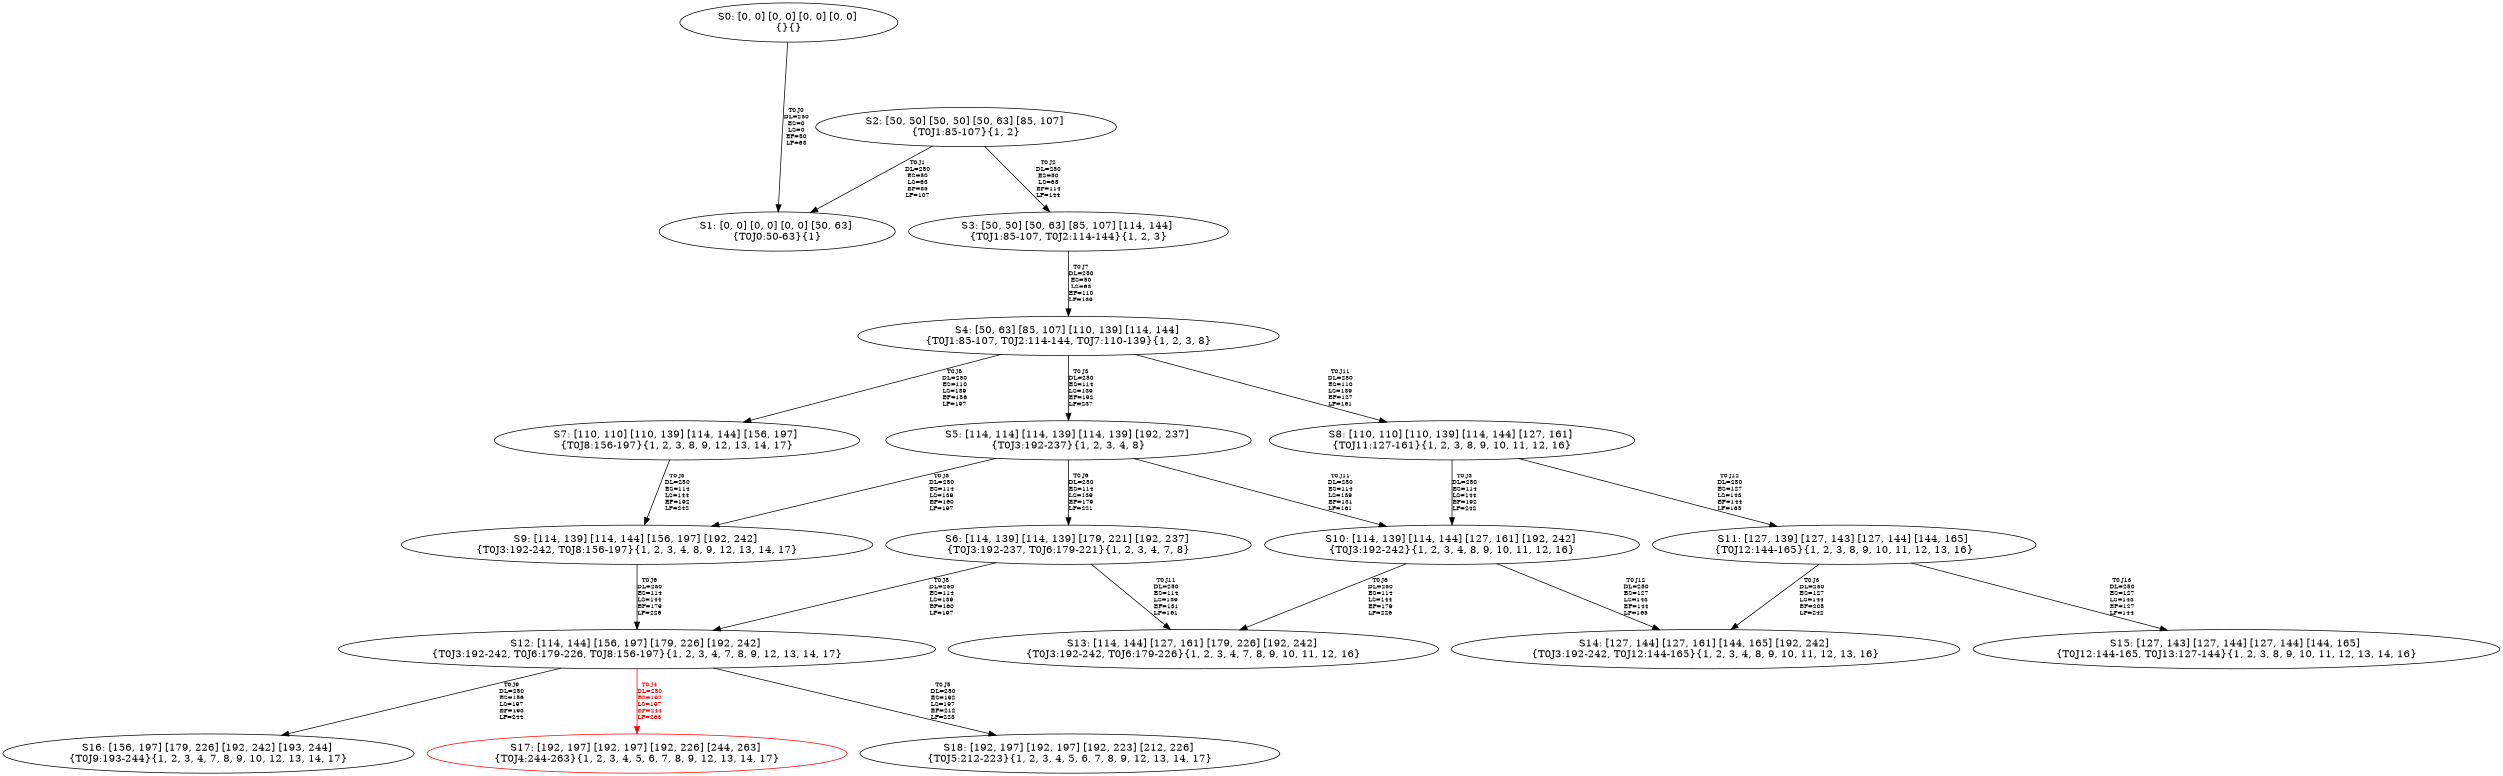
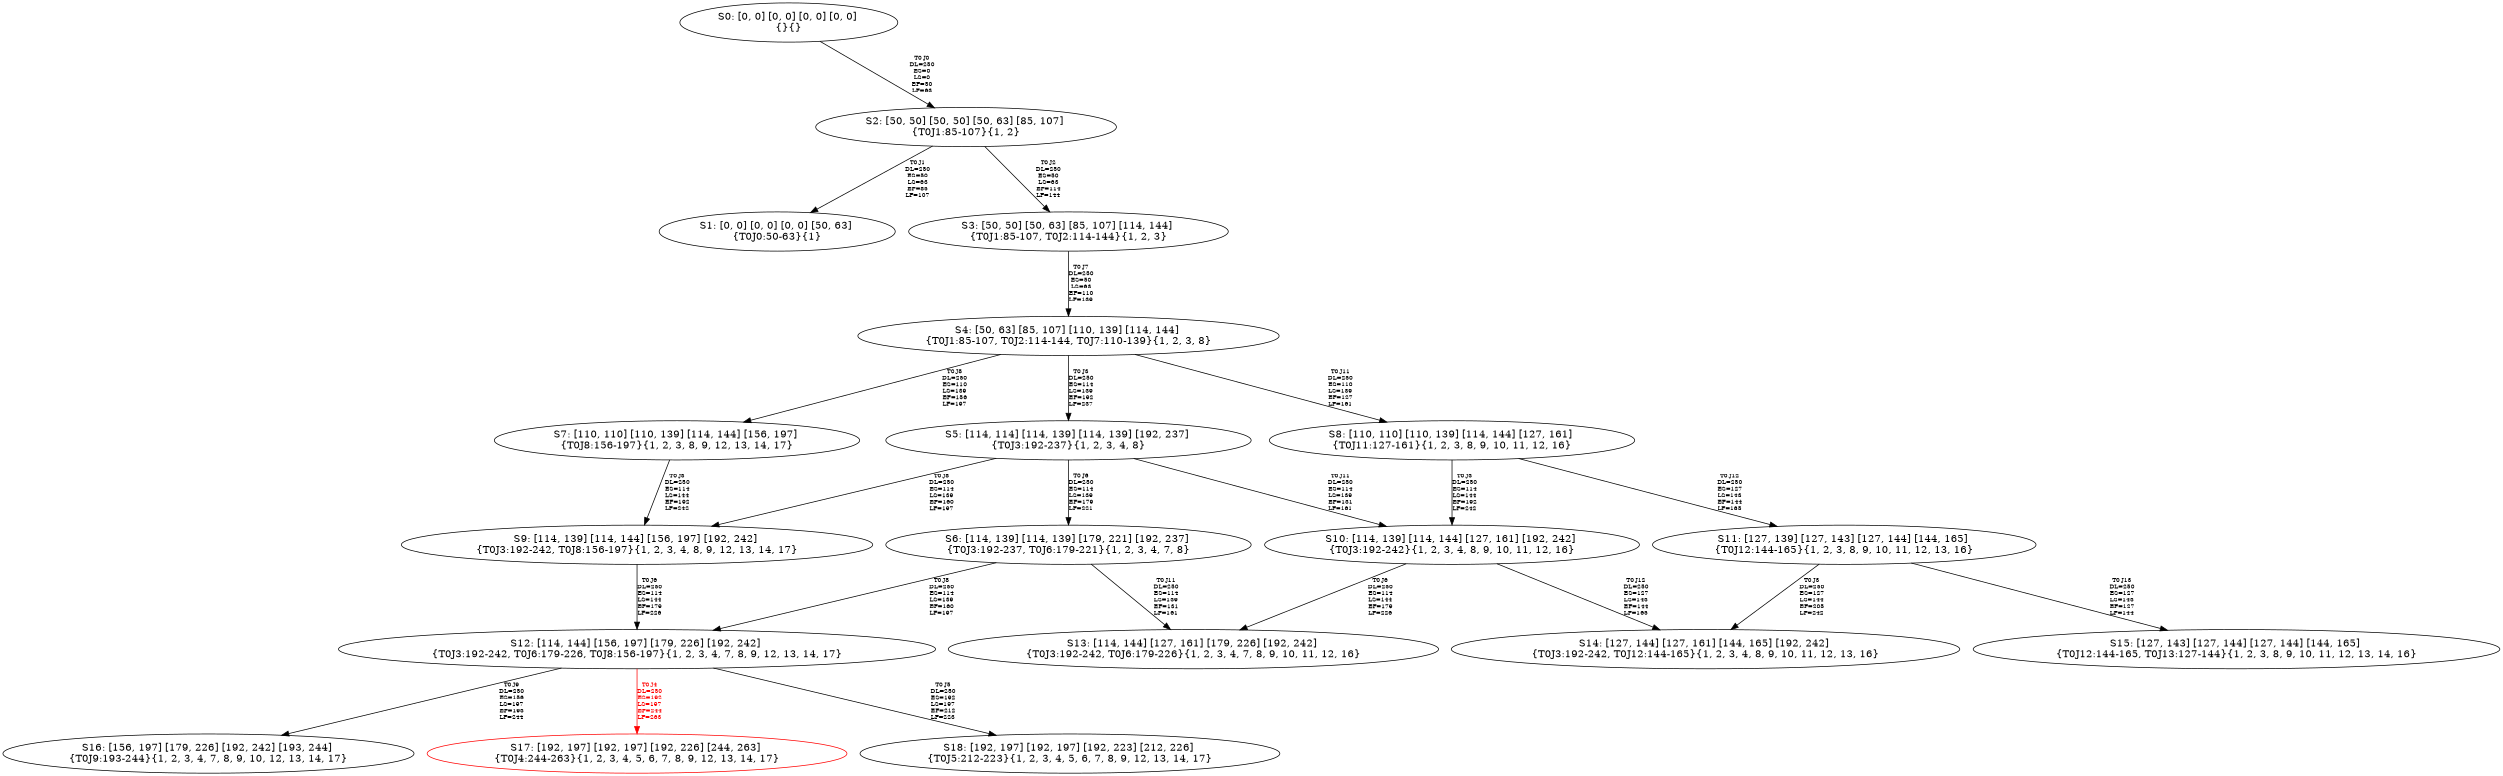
(783, 123) -> (874, 73)
